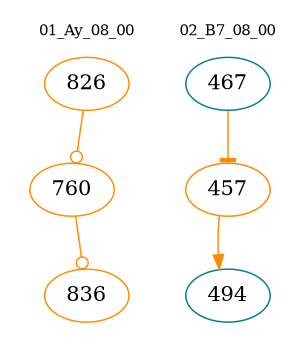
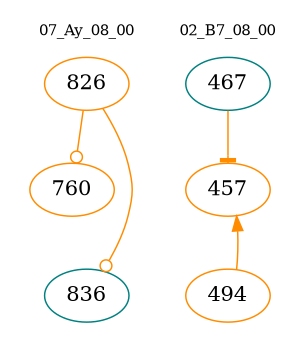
(87, 32) -> (87, 32)
(218, 235) -> (238, 250)
(79, 236) -> (132, 184)
(87, 296) -> (87, 296)
(228, 296) -> (228, 296)
